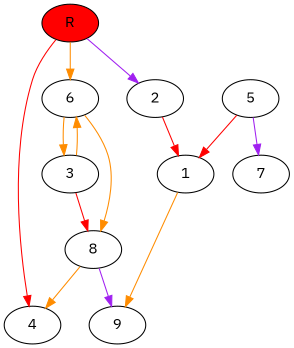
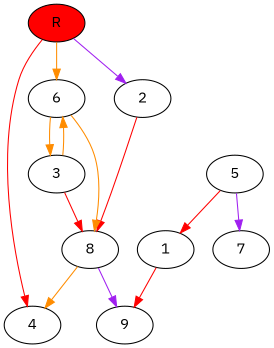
(168, 131) -> (119, 169)
(154, 245) -> (148, 283)
